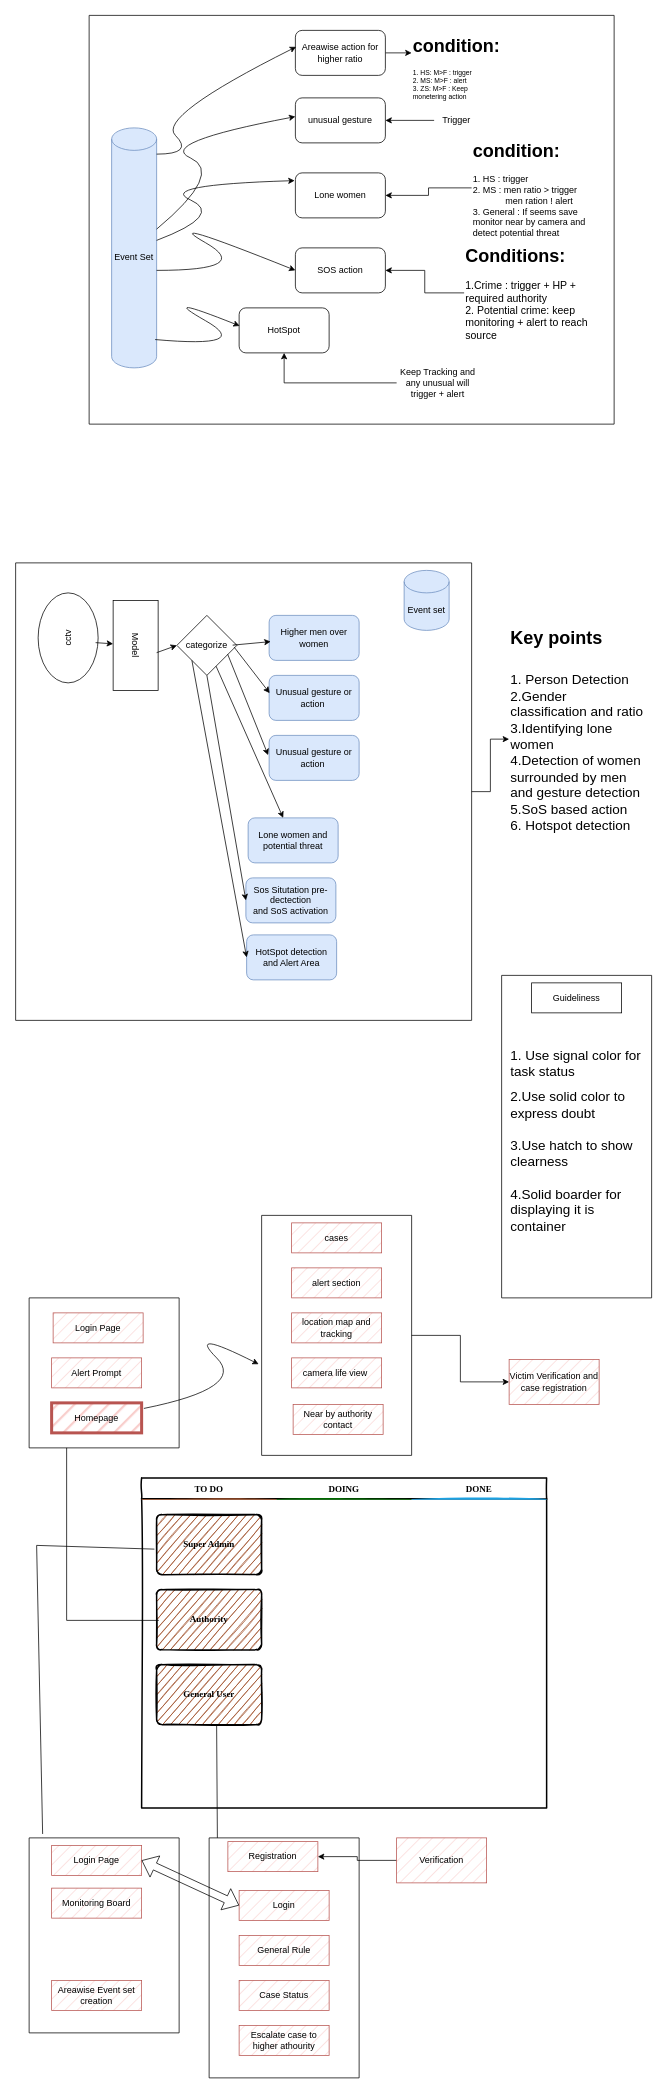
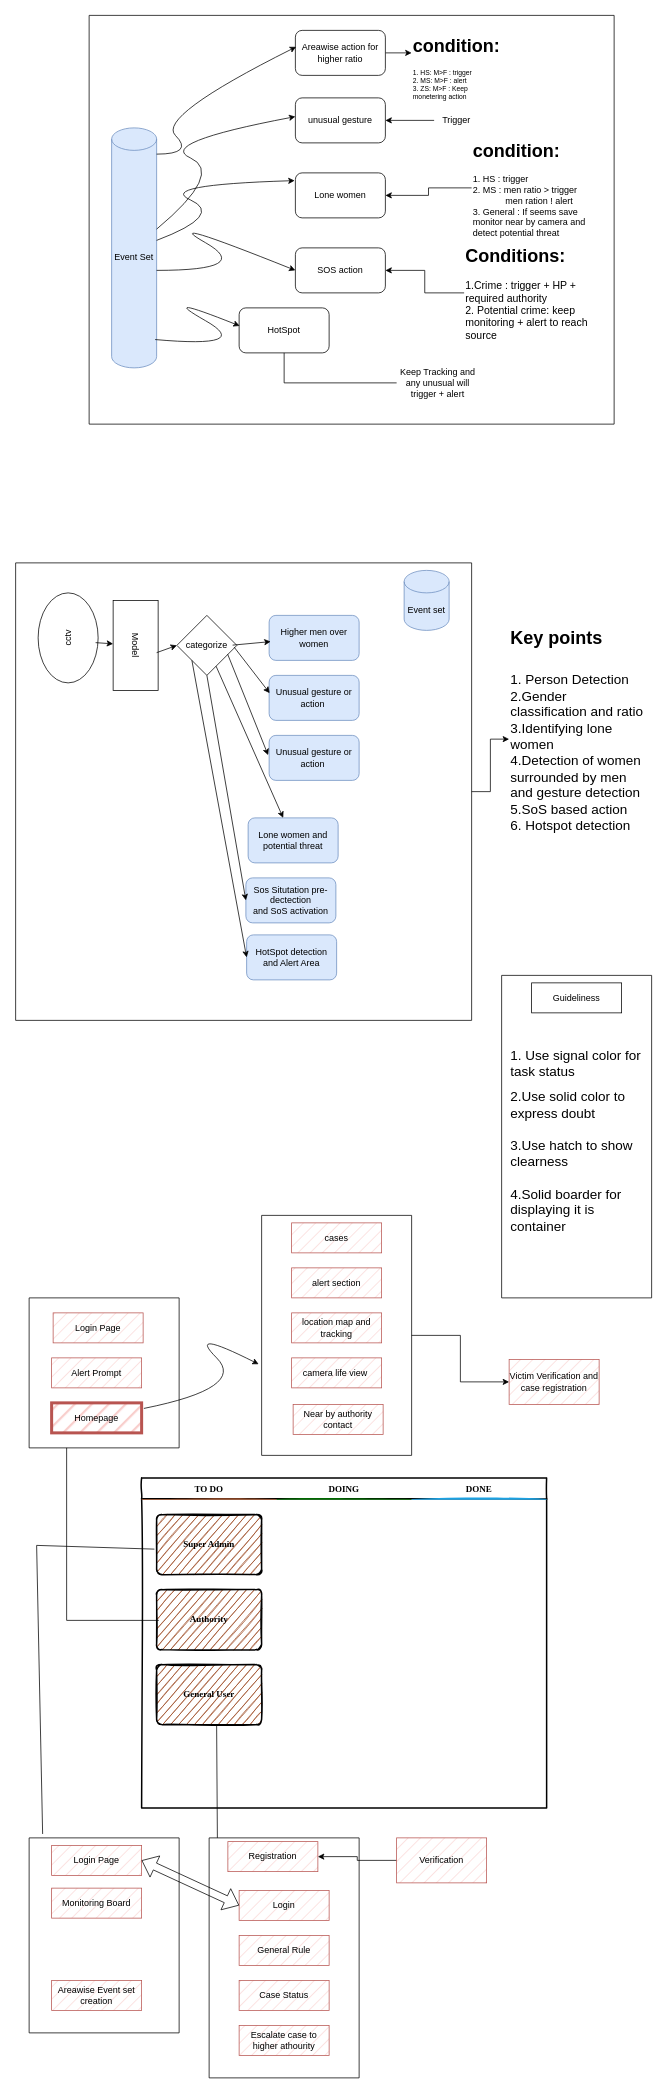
(284, 359) -> (284, 357)
